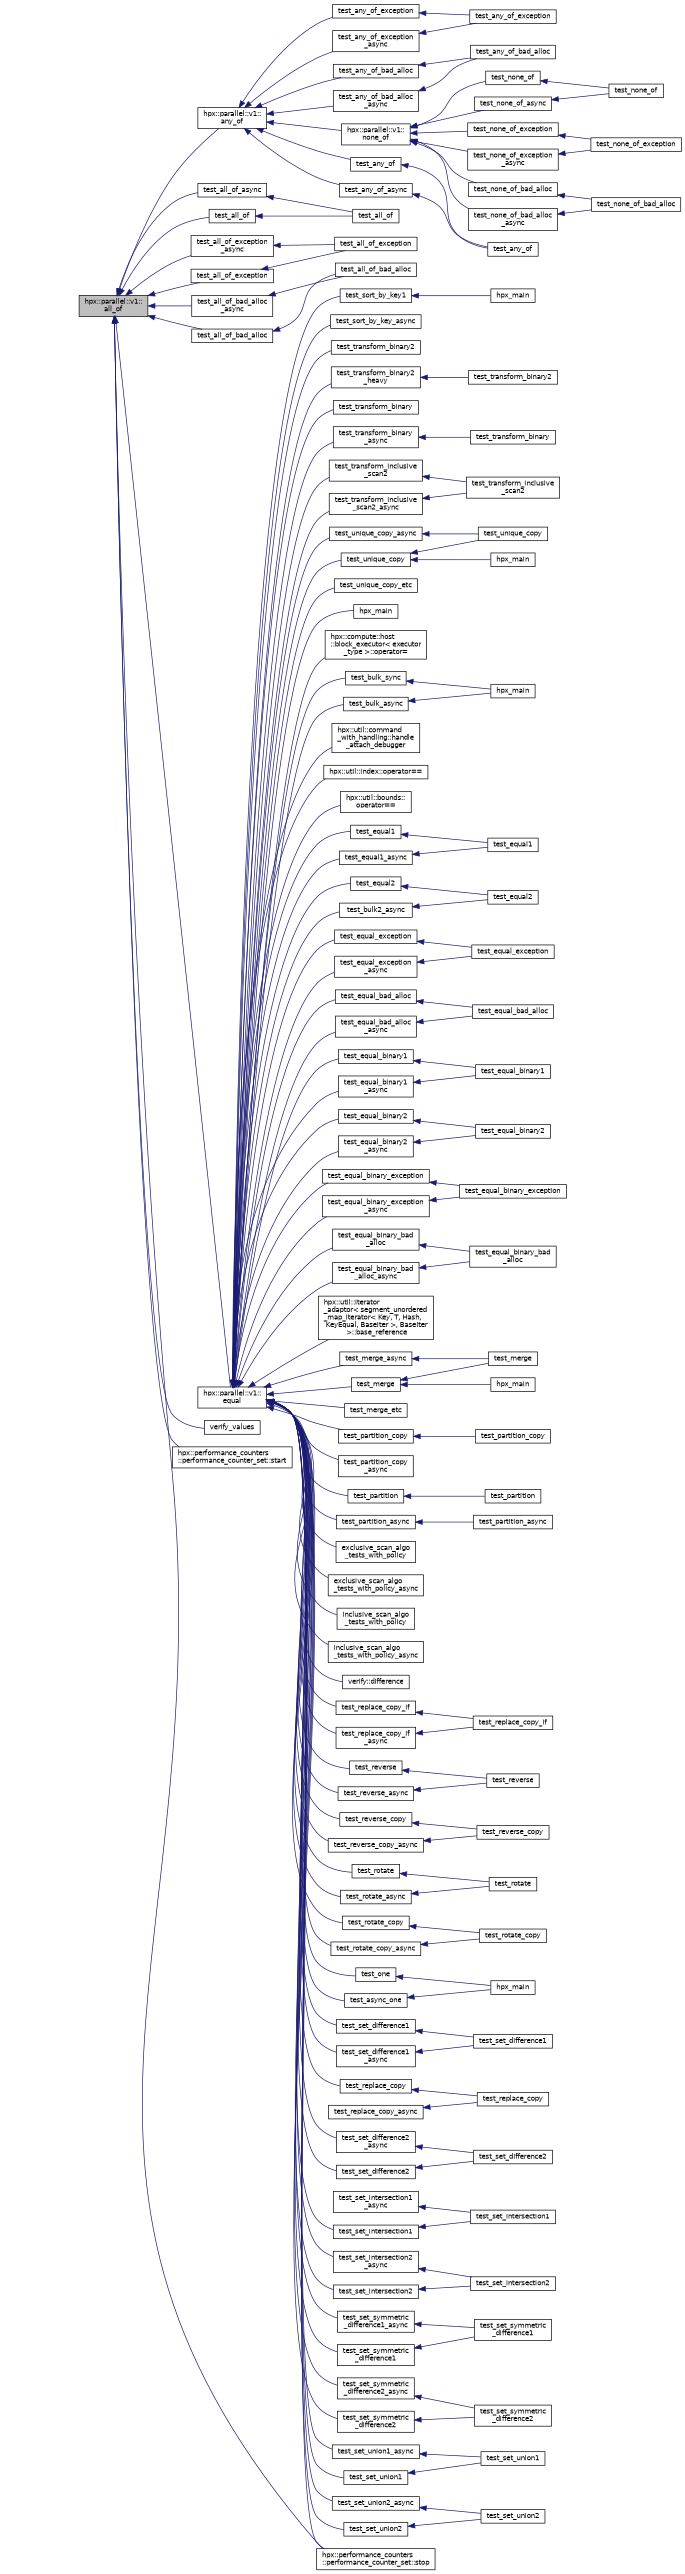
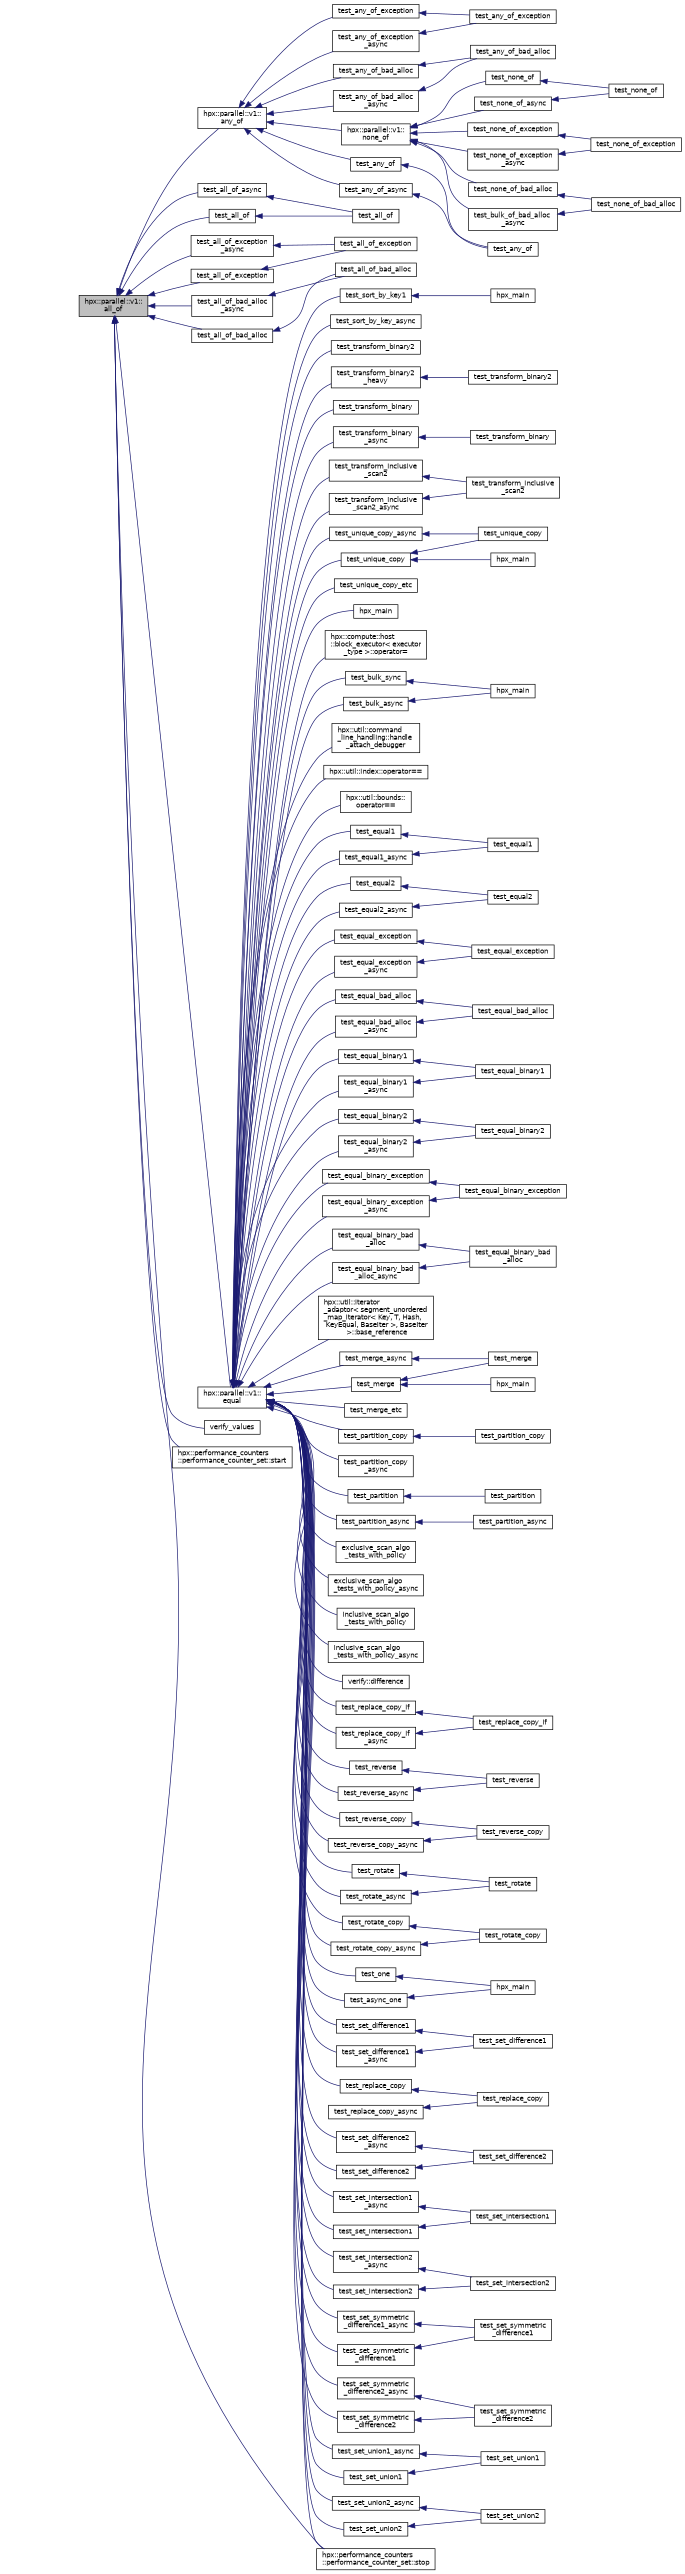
(513, 219) -> (513, 219)
(376, 738) -> (376, 738)
(376, 910) -> (376, 910)
none -> (304, 1798)
